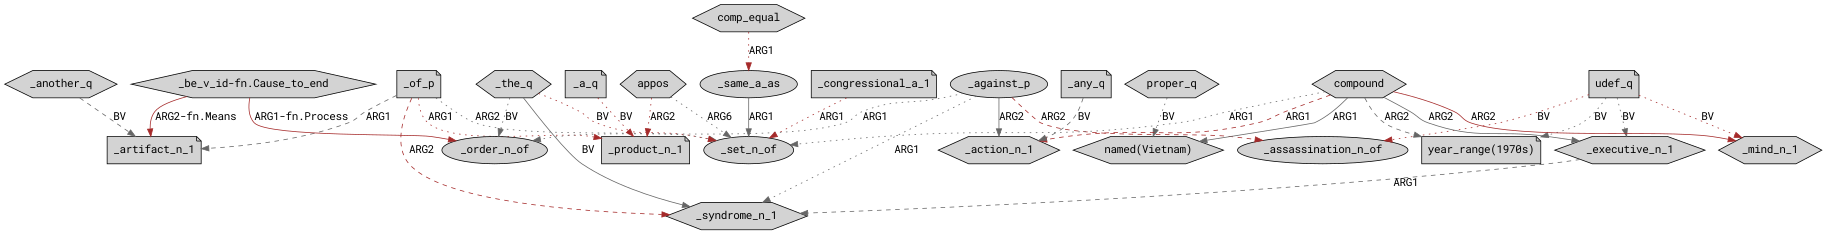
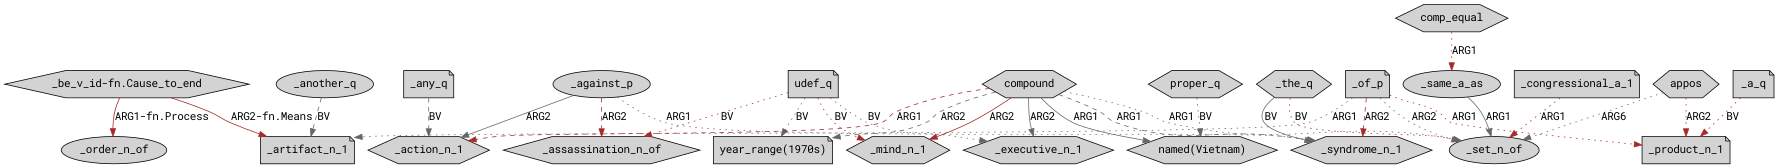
(61, 84) -> (325, 84)
(505, 114) -> none
(755, 133) -> none
(297, 137) -> (861, 133)
(1323, 150) -> (602, 150)
(1194, 194) -> (1122, 125)
